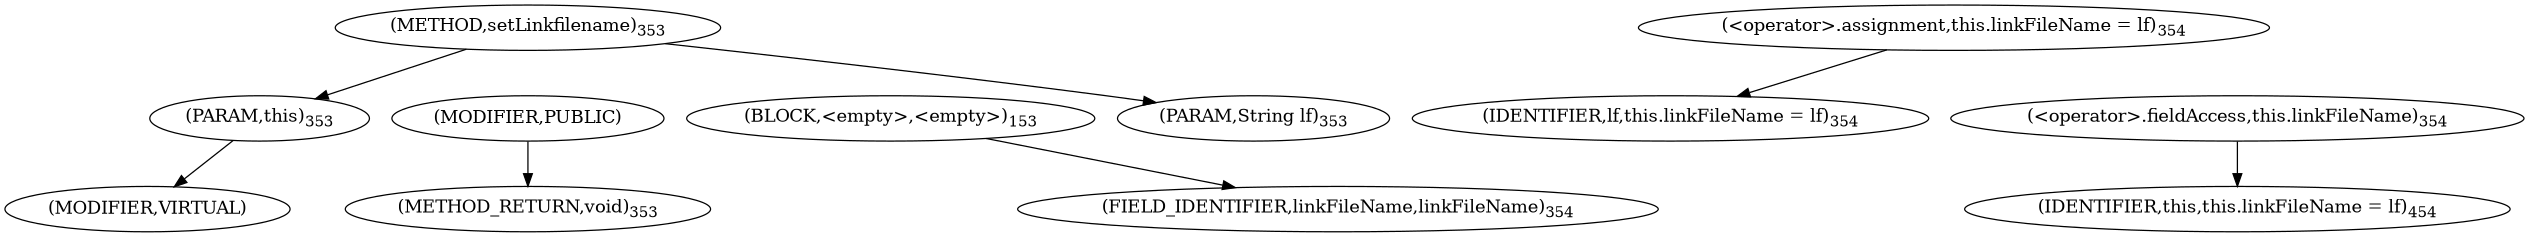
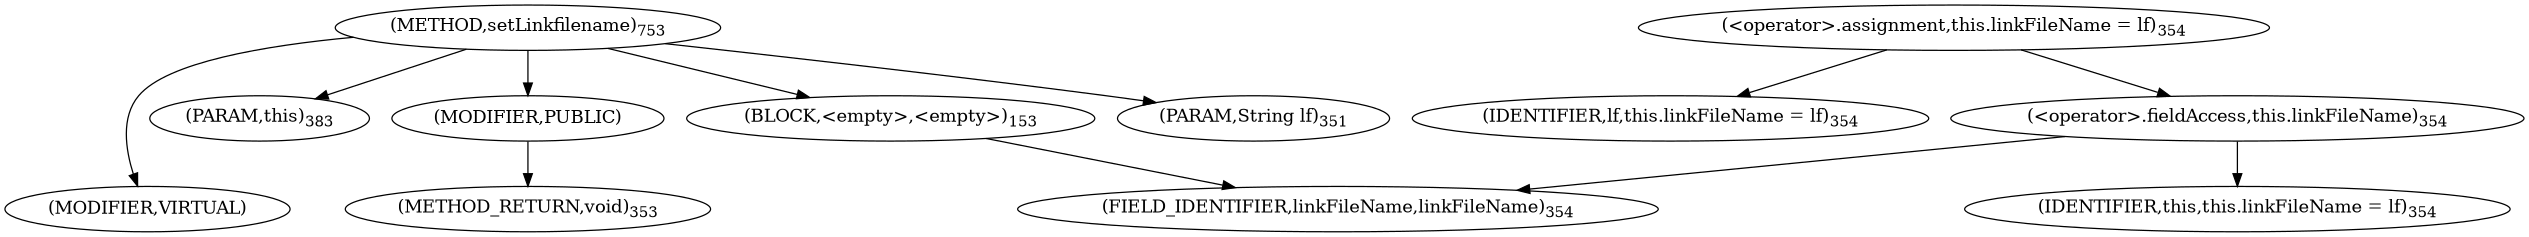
(651, 26) -> (651, 26)
none -> (528, 67)
none -> (703, 71)
none -> (2089, 71)
(319, 117) -> (319, 117)
(1334, 117) -> (1334, 117)
(209, 160) -> (202, 63)
none -> (1797, 163)
(2423, 207) -> (2423, 207)
